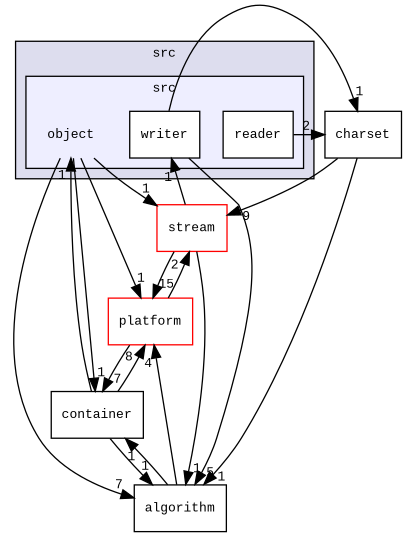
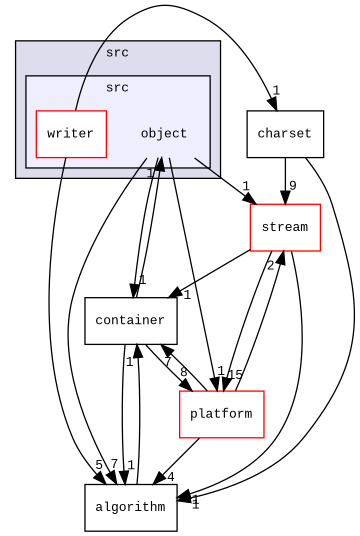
(165, 135) -> (71, 134)
(258, 135) -> none
(180, 188) -> (215, 270)
(166, 421) -> (181, 457)
